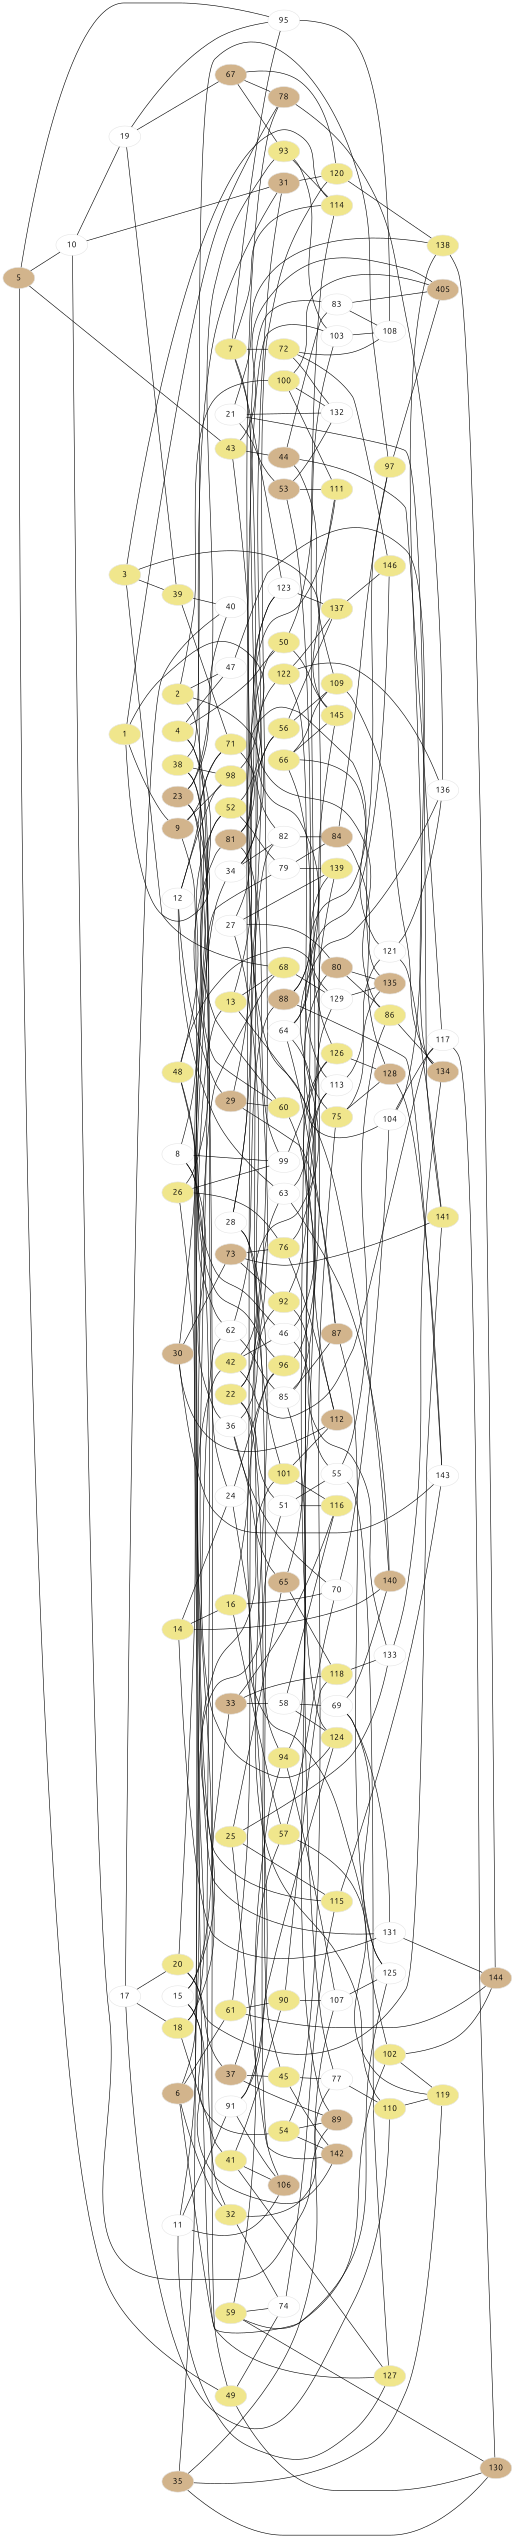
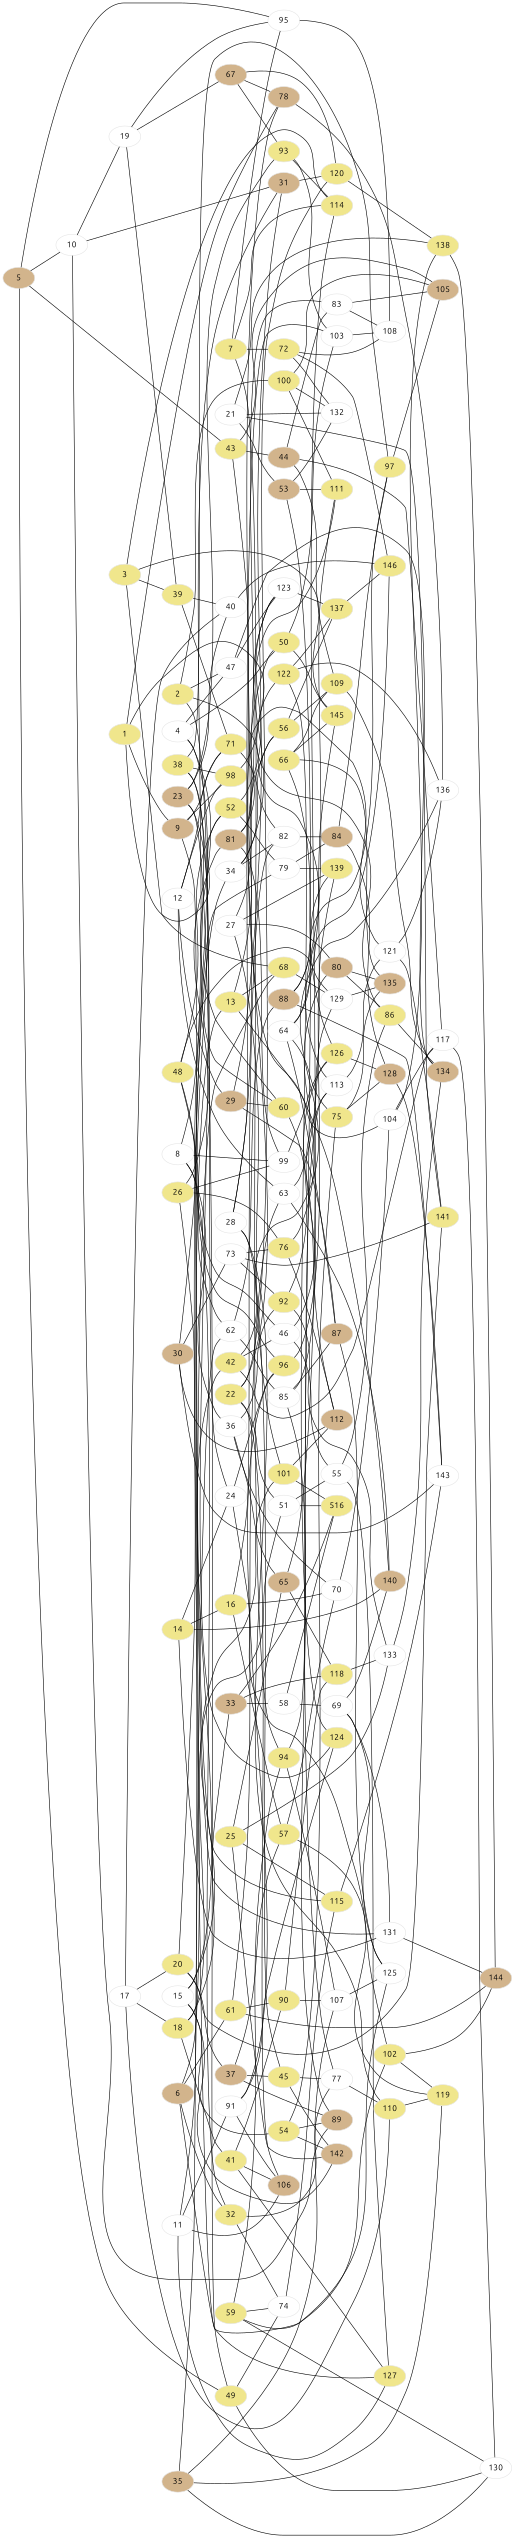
(443, 290) -> (443, 290)
(266, 495) -> (255, 627)
none -> (283, 567)
(178, 731) -> (178, 731)
(231, 1254) -> (231, 1254)
(337, 1506) -> (337, 1506)
(310, 1721) -> none
(496, 2468) -> (496, 2468)
